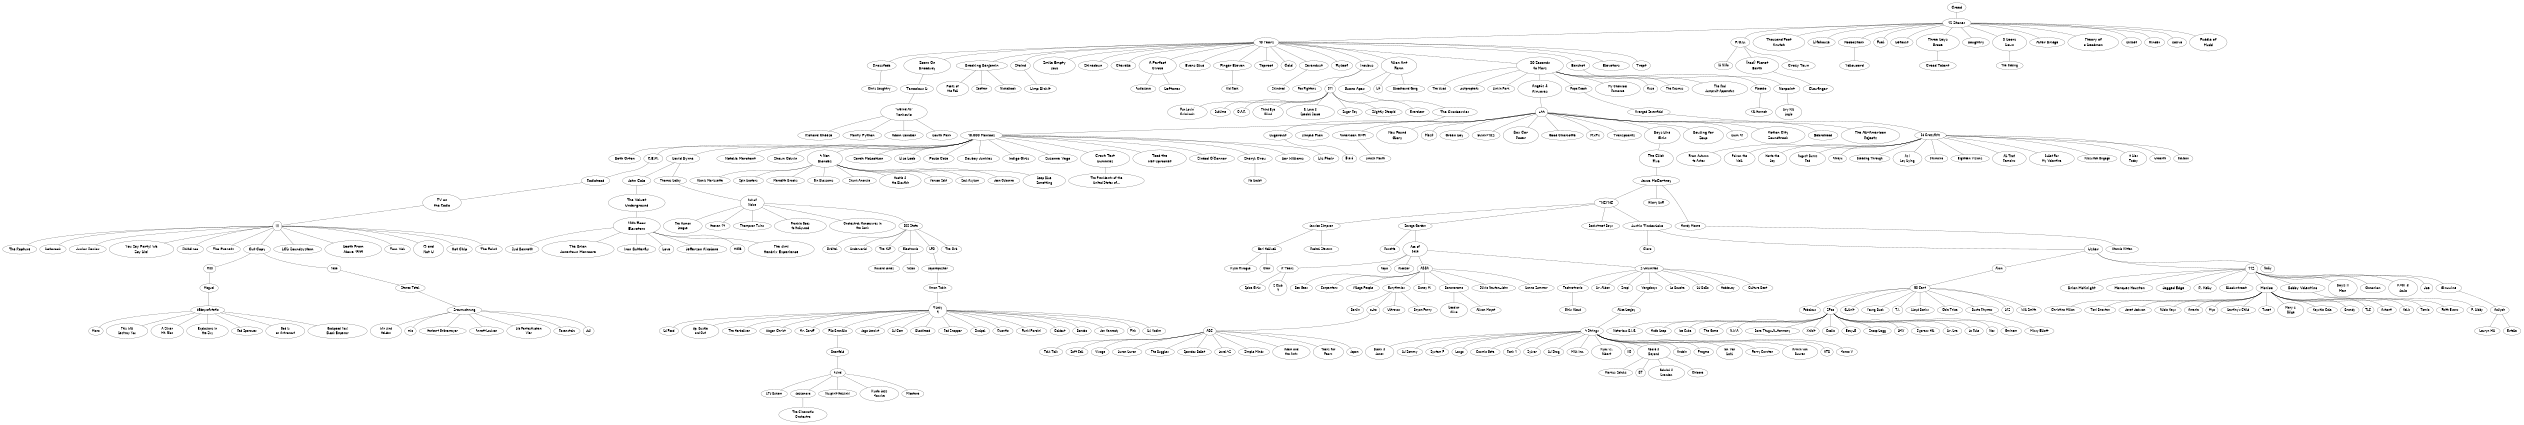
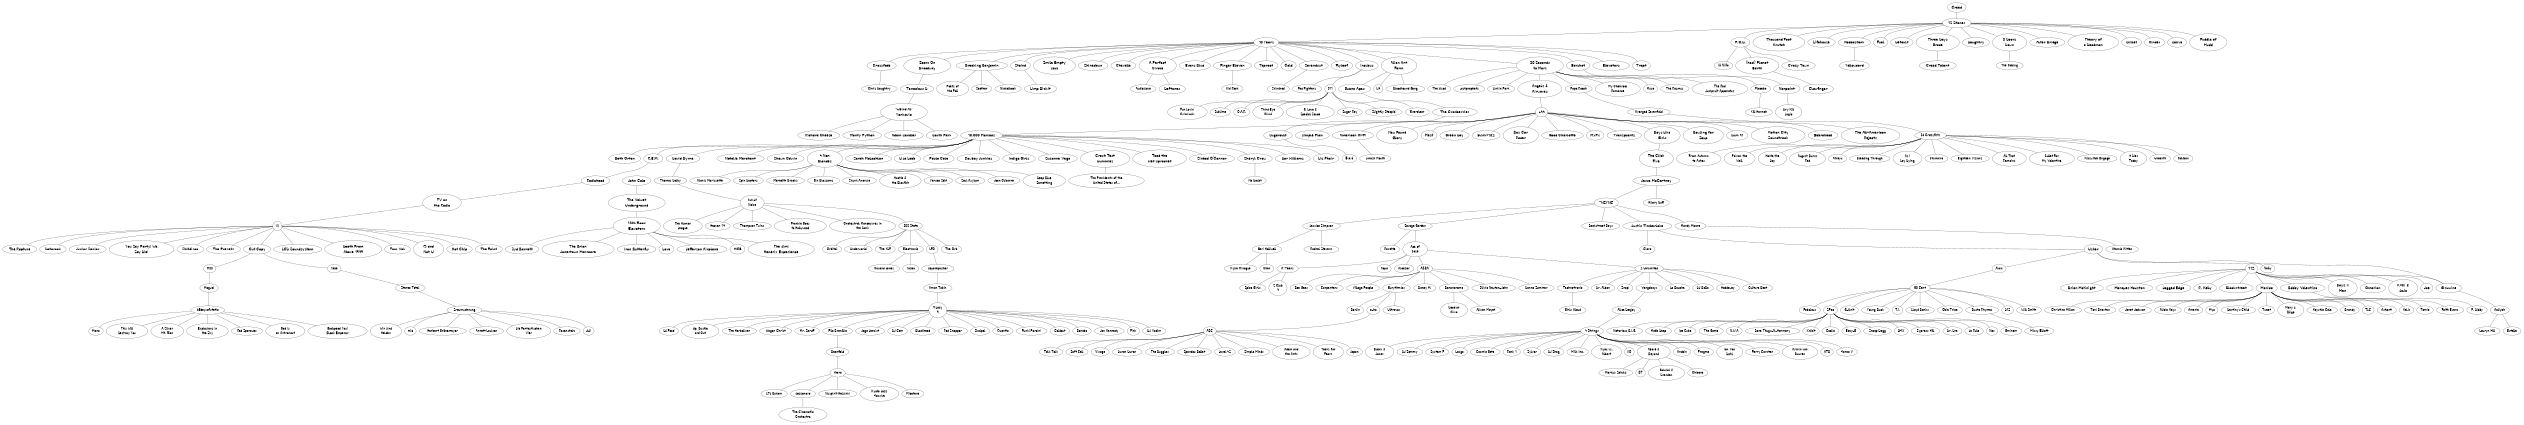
(660, 170) -> none
(1677, 202) -> (1651, 213)
(2170, 267) -> (2271, 264)
(1423, 310) -> none
(838, 373) -> (838, 373)
